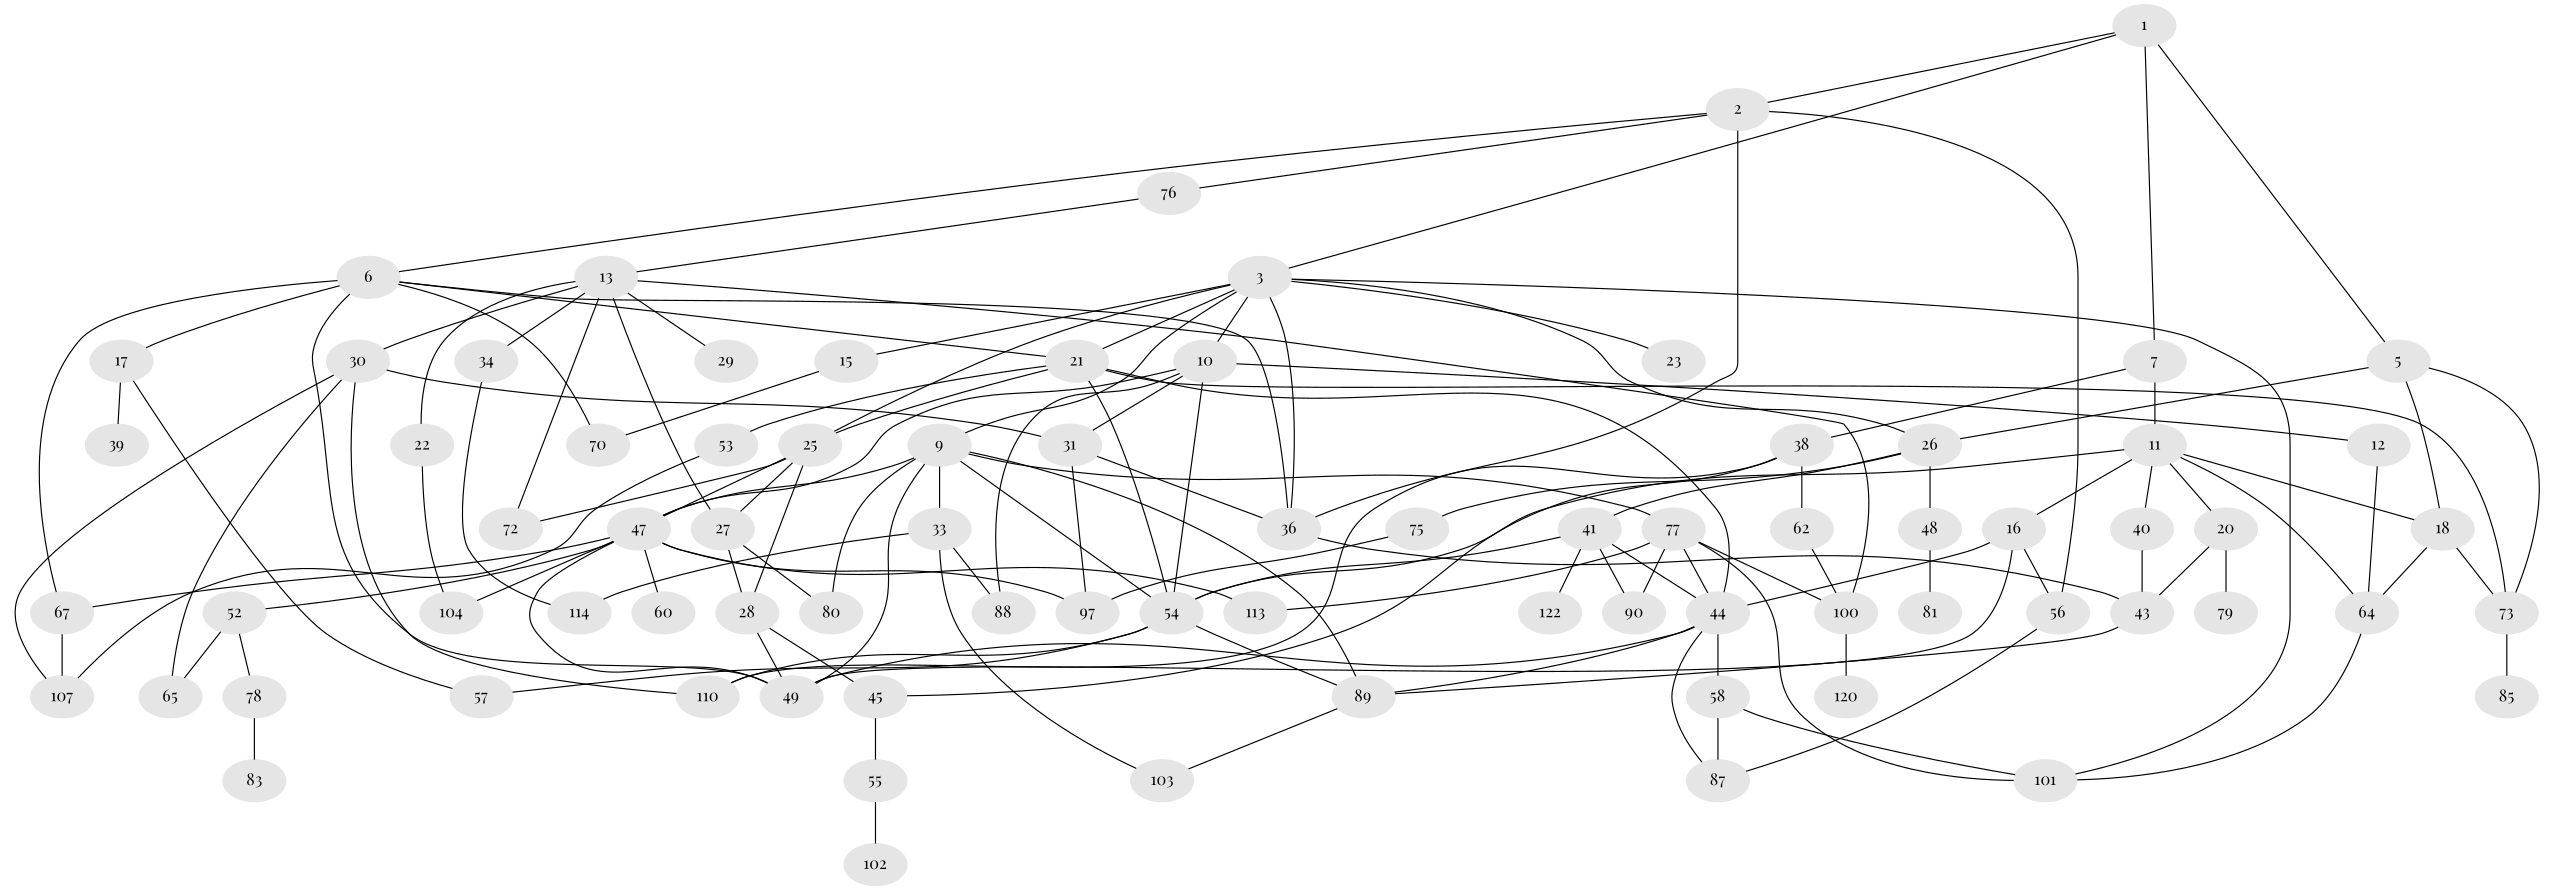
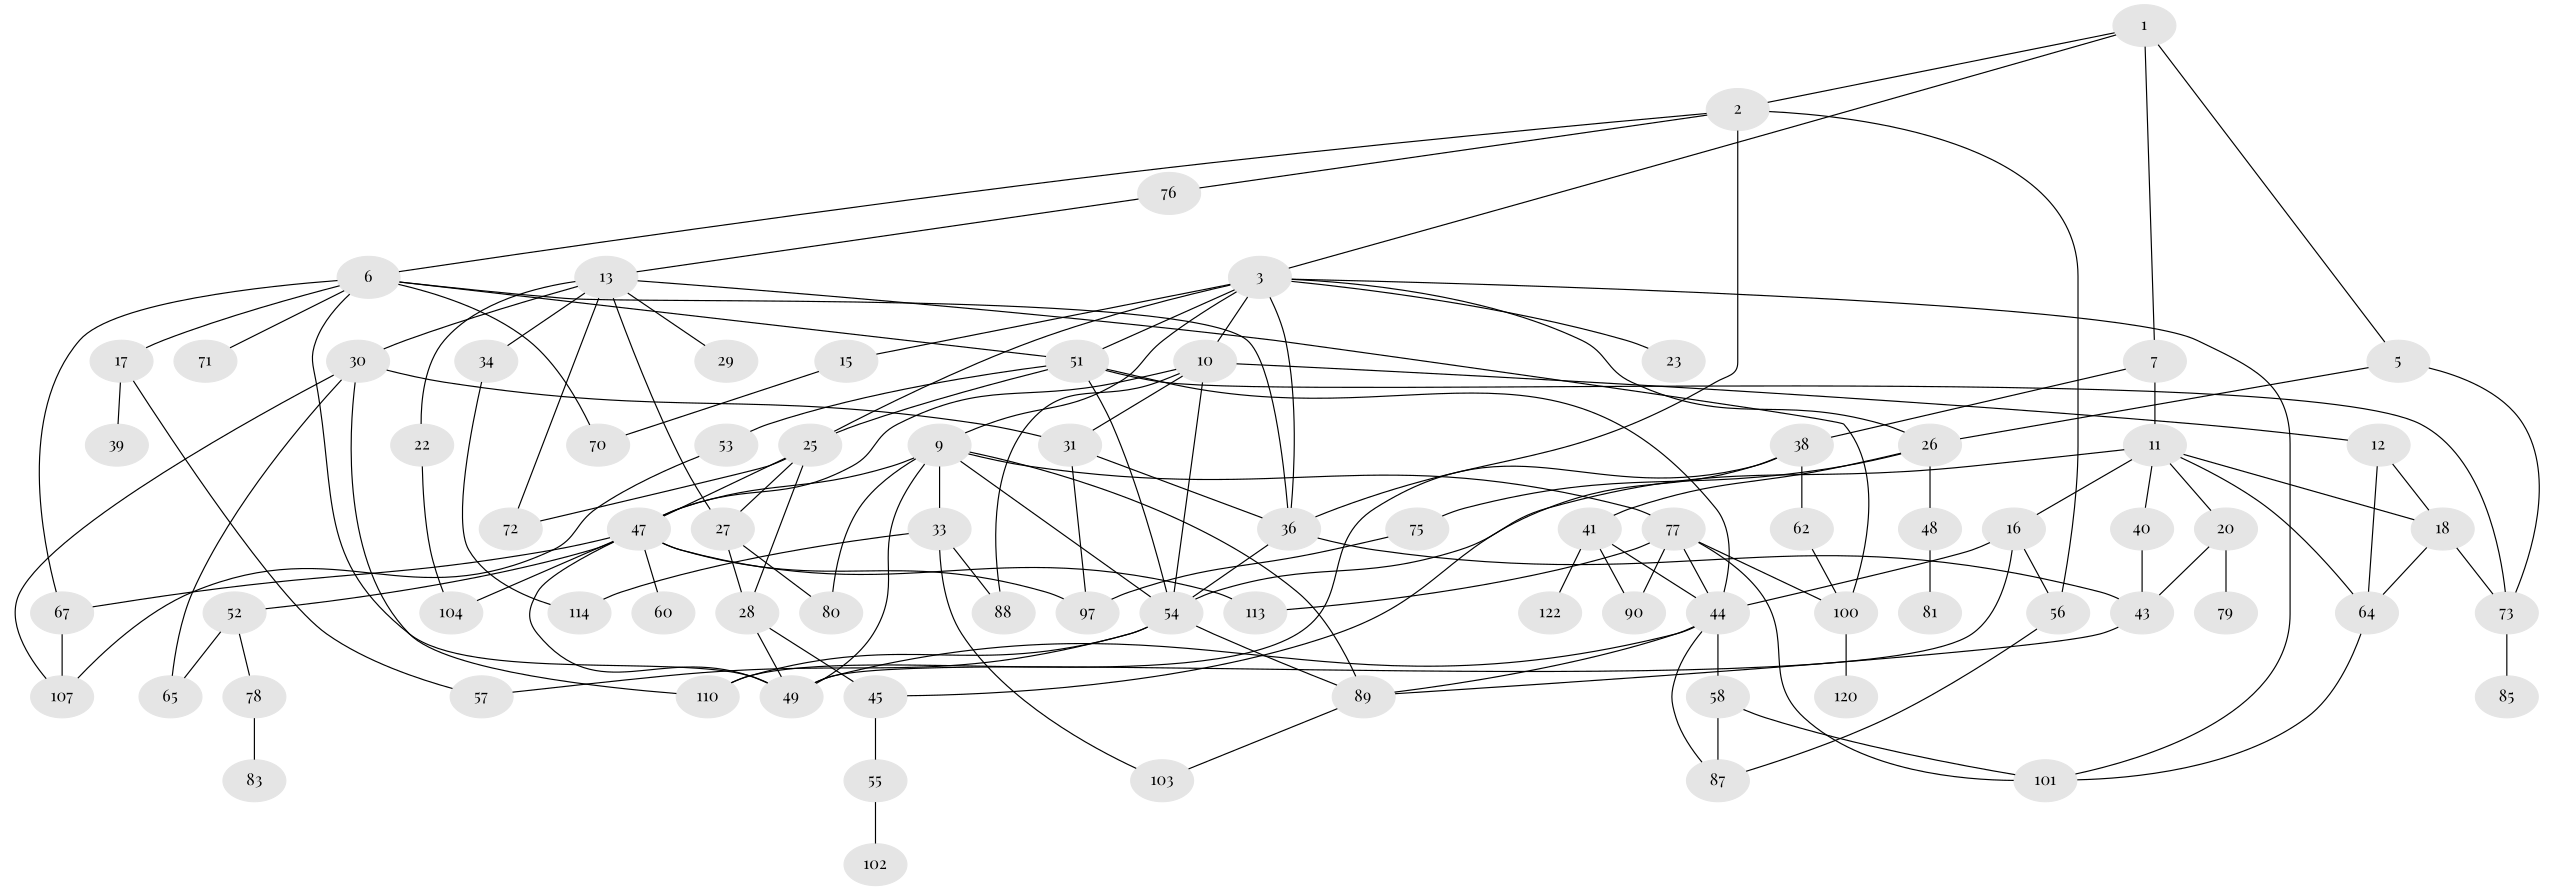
none -> (205, 361)
(1077, 361) -> (1077, 361)
(2426, 444) -> (2411, 487)
(1377, 564) -> (1223, 576)
